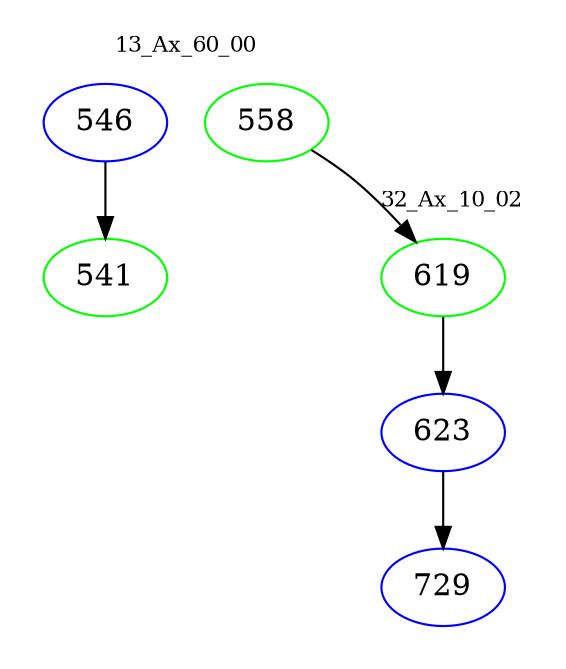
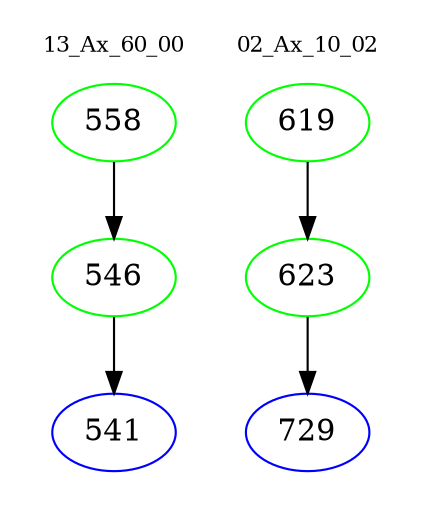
(105, 123) -> (114, 278)
(452, 201) -> (308, 46)
(378, 202) -> (114, 190)
(105, 278) -> (114, 432)
(443, 432) -> (308, 278)
